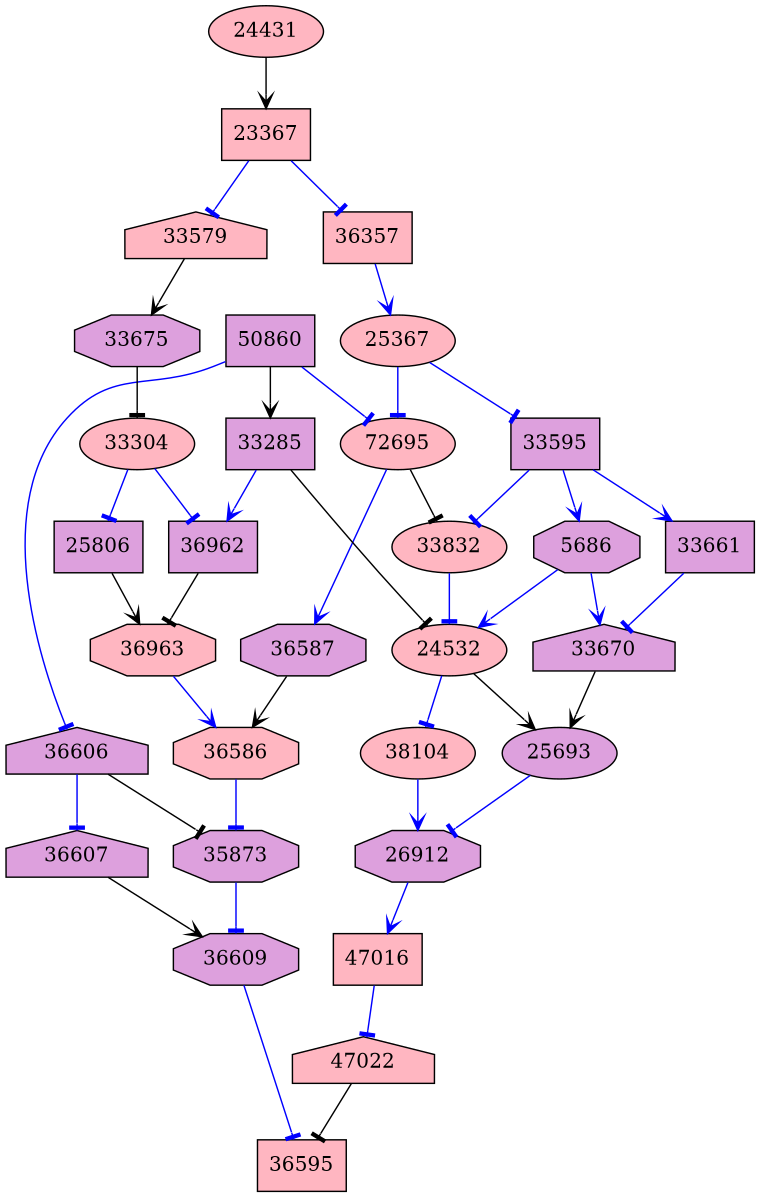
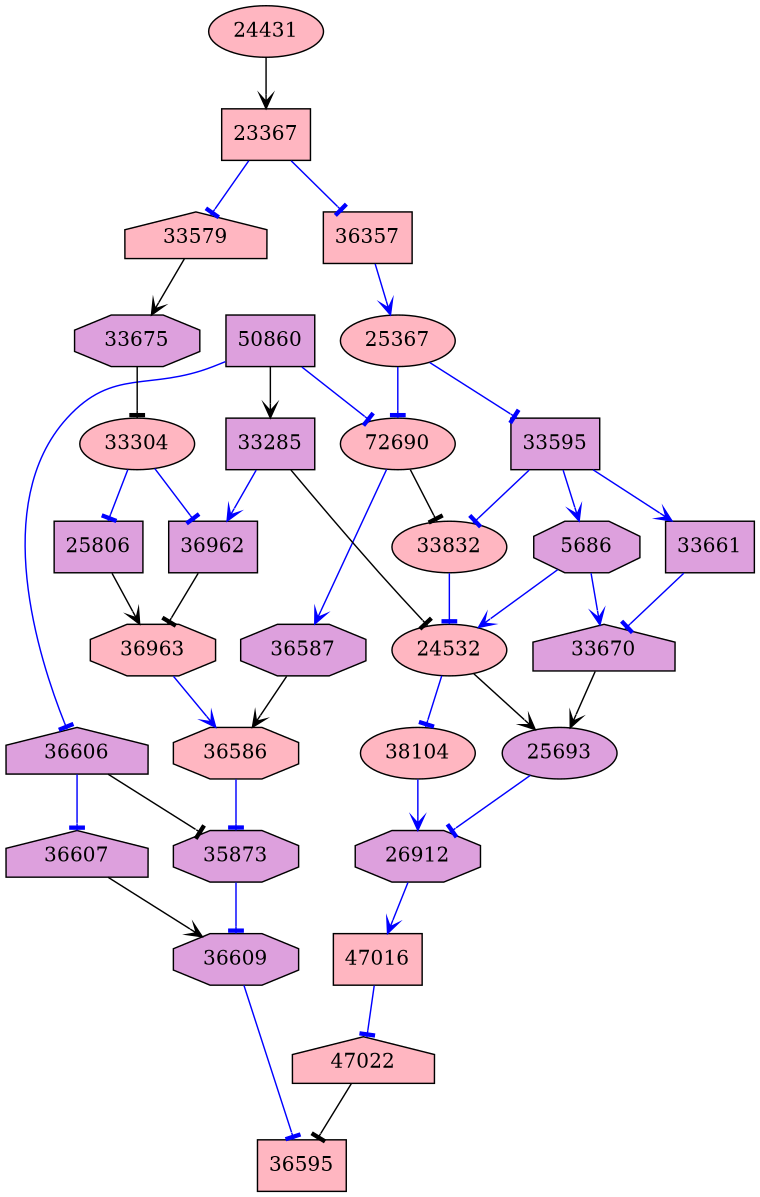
(398, 444) -> (398, 444)
